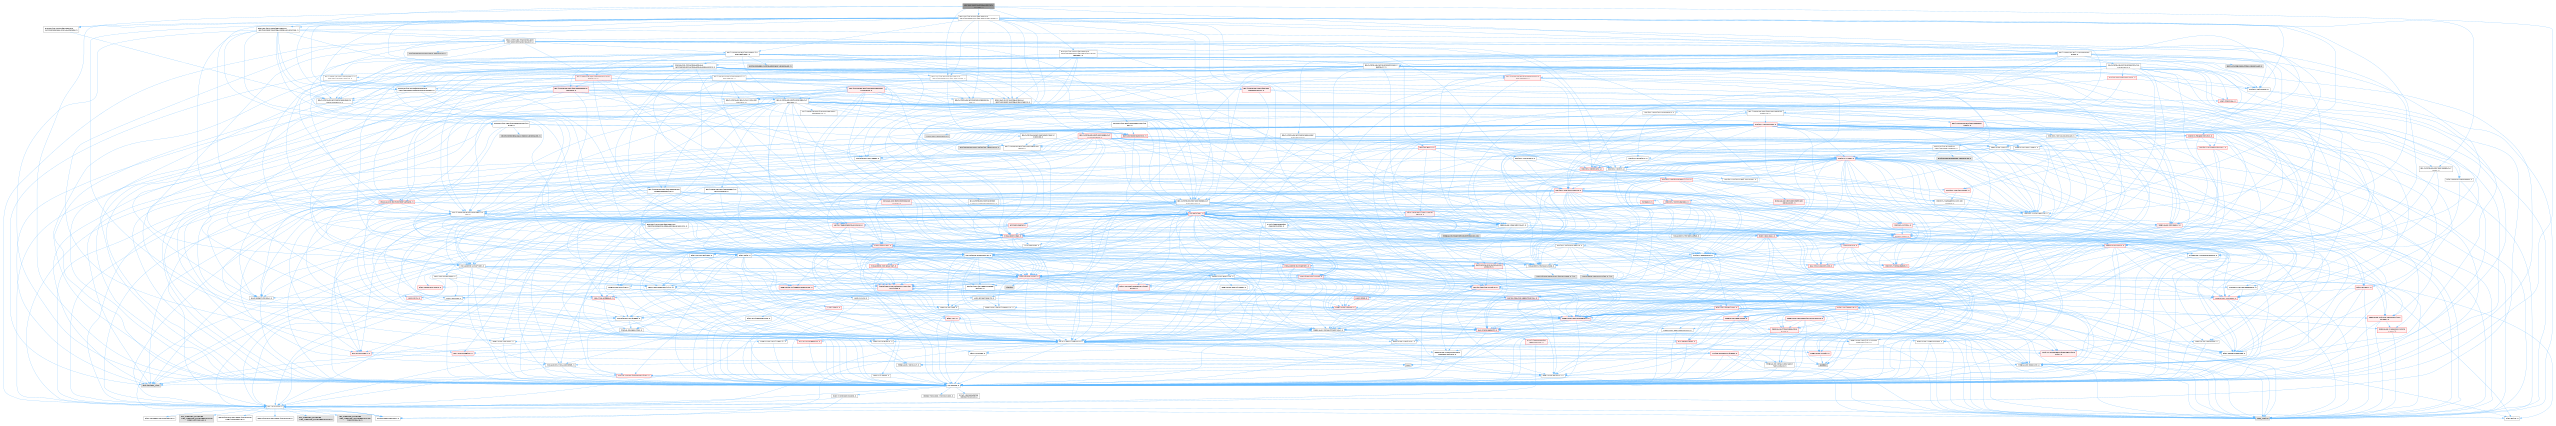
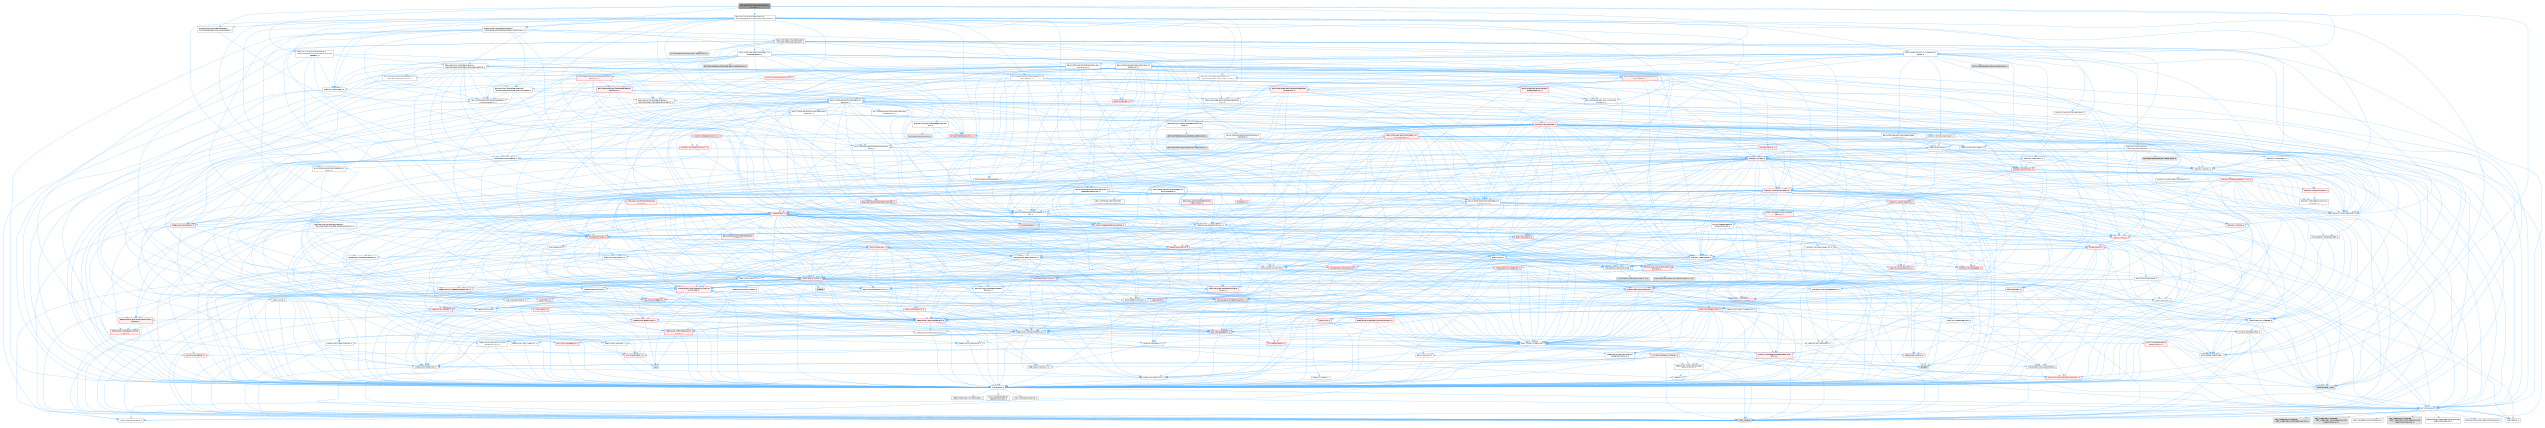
(1461, 236) -> none
(430, 288) -> none
none -> (1678, 378)
